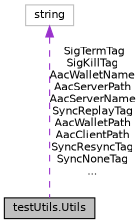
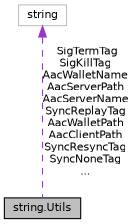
(50, 208) -> (43, 208)
